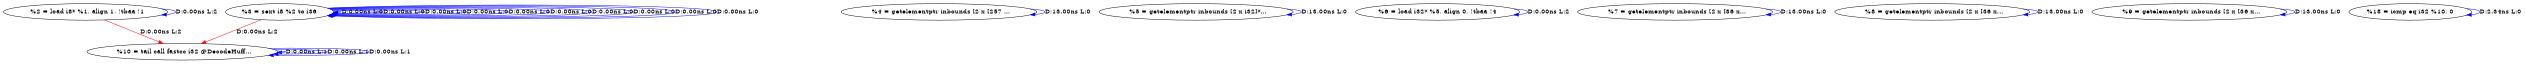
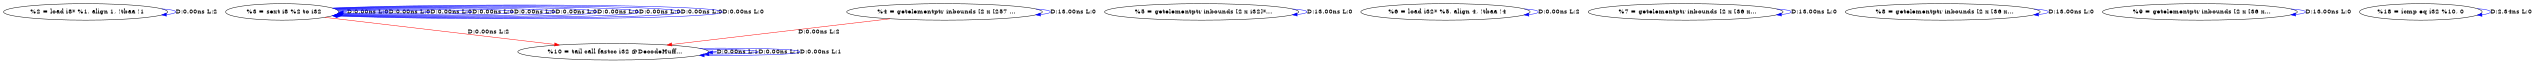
(279, 12) -> (282, 12)
(1438, 12) -> (1445, 12)
(132, 31) -> (781, 32)
